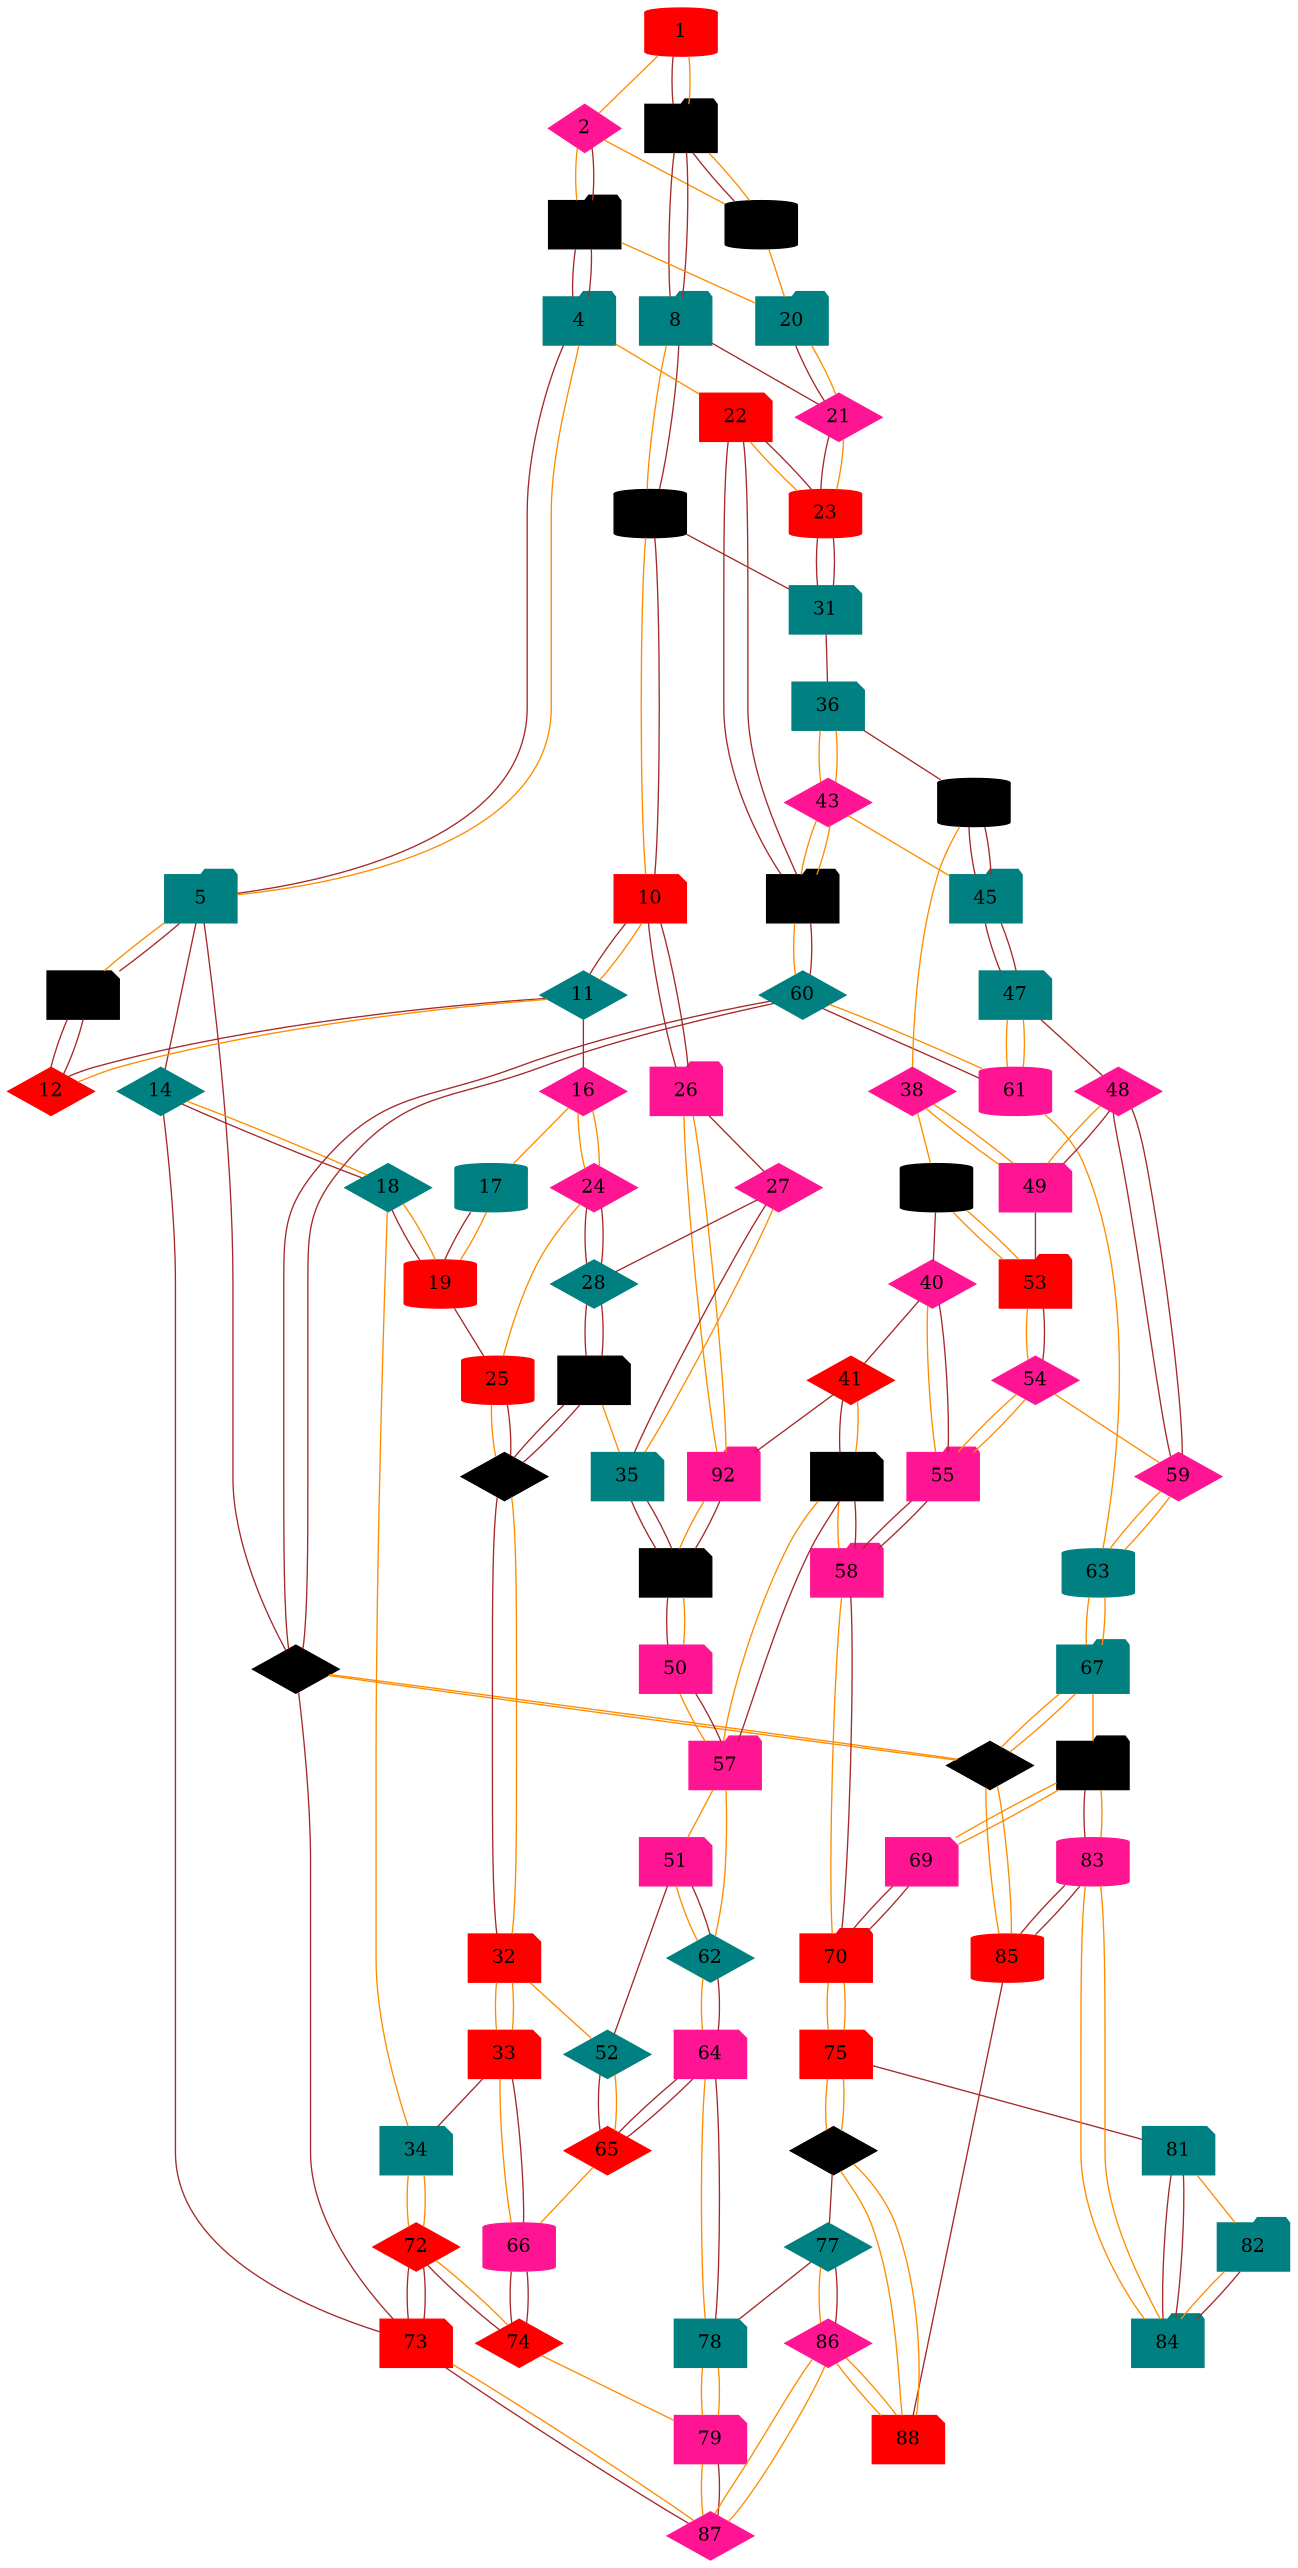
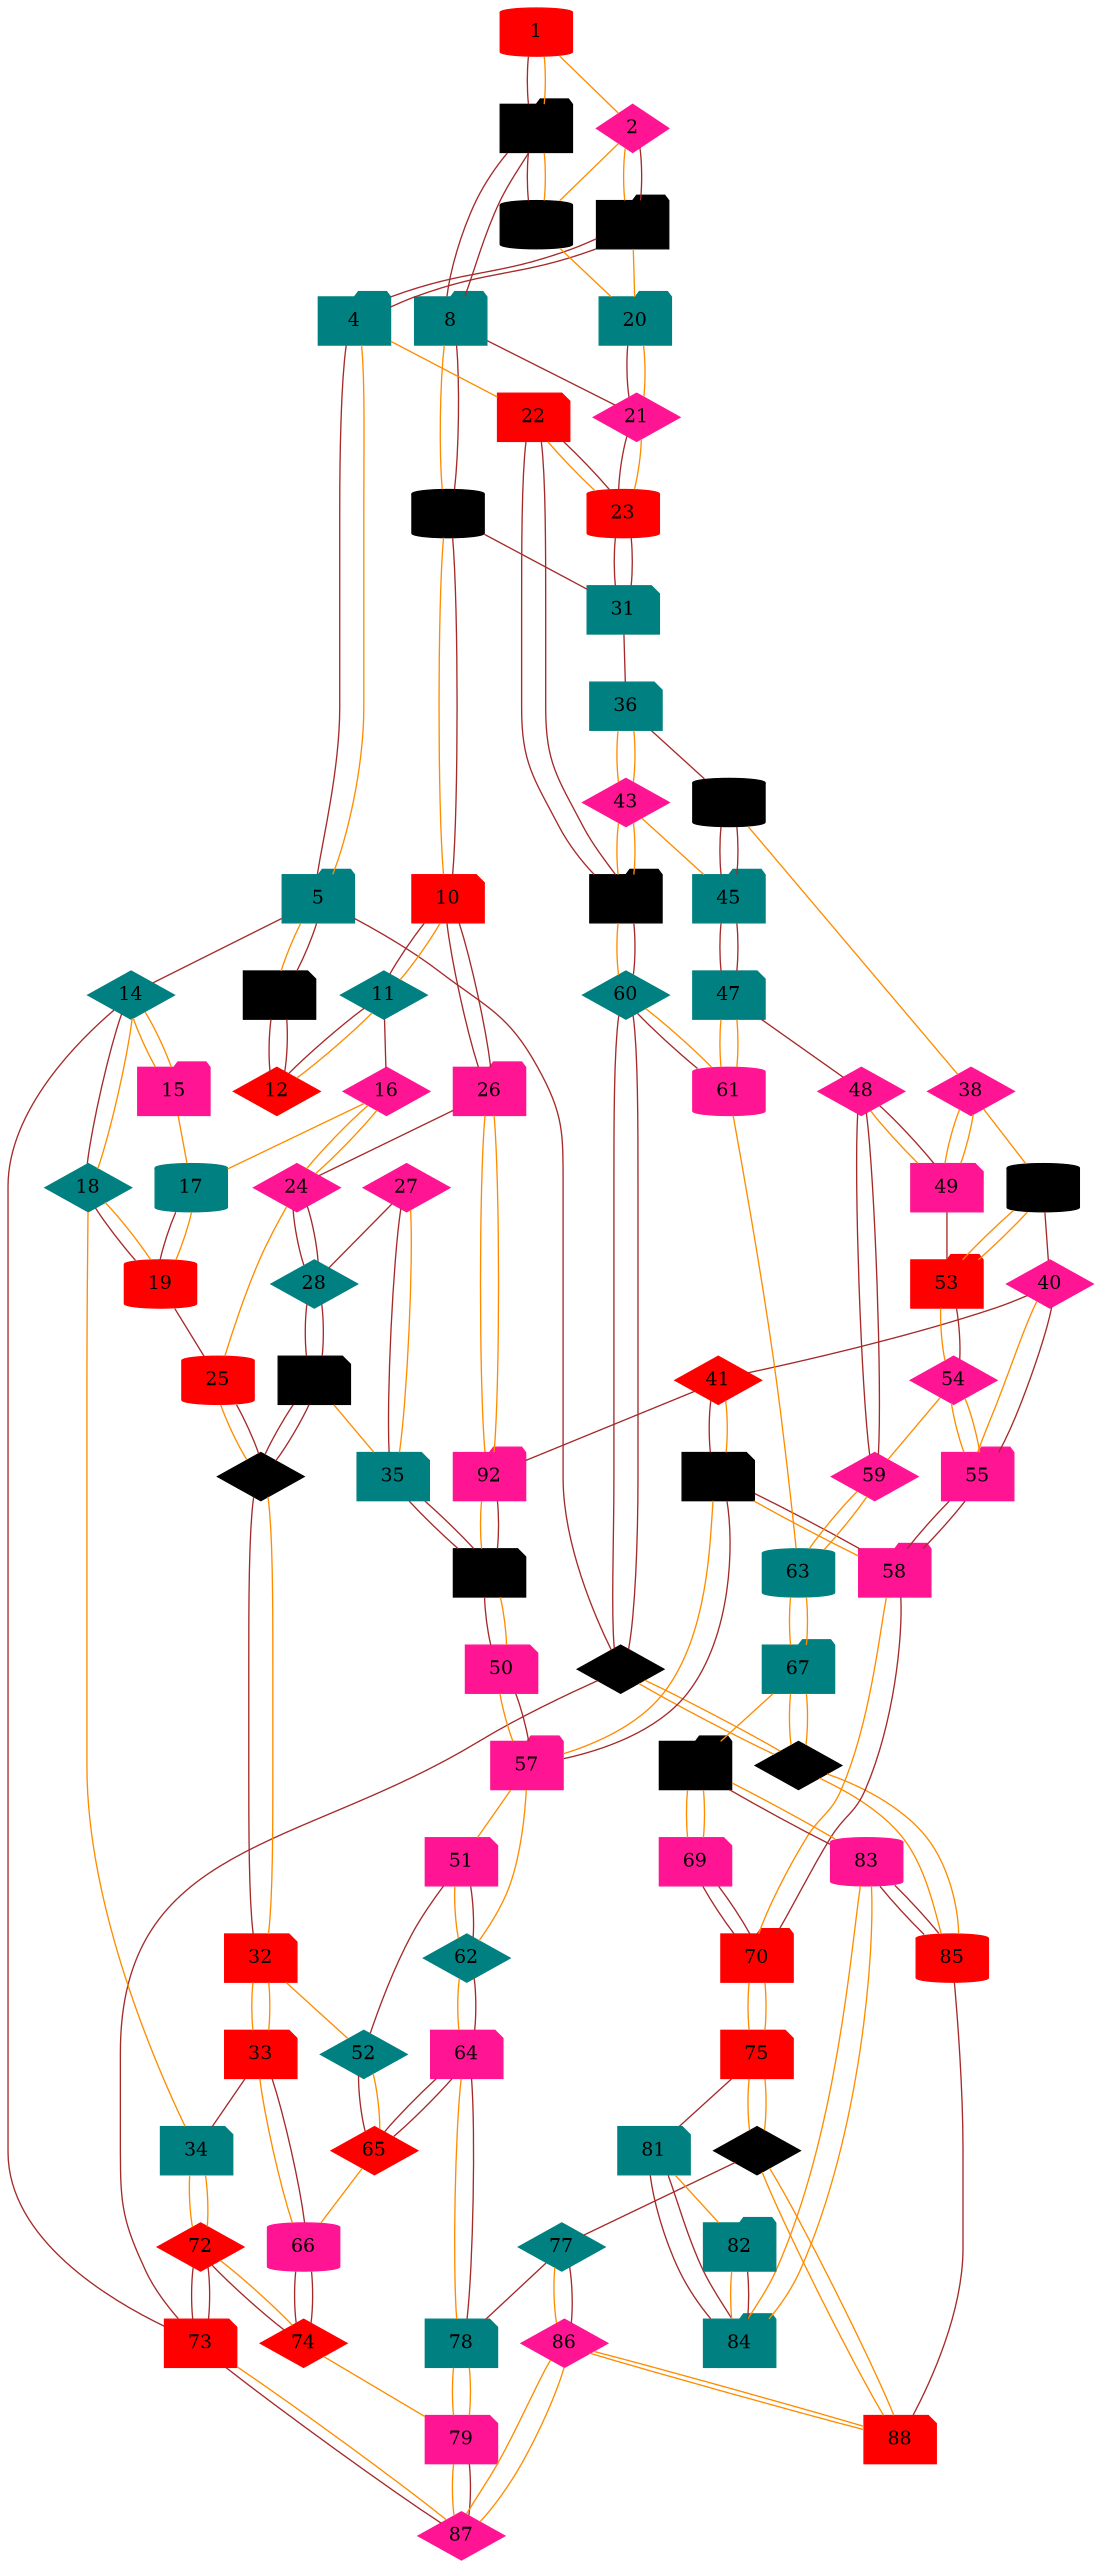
none -> (174, 1091)
(737, 1144) -> (386, 1143)
